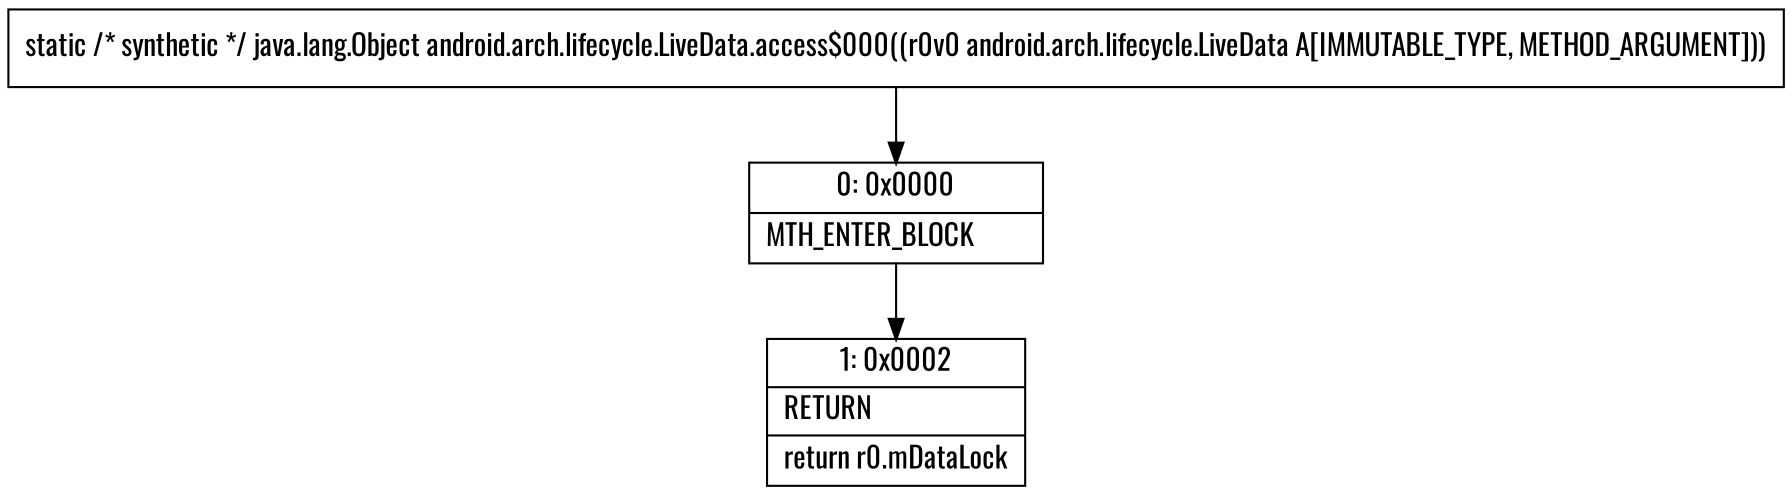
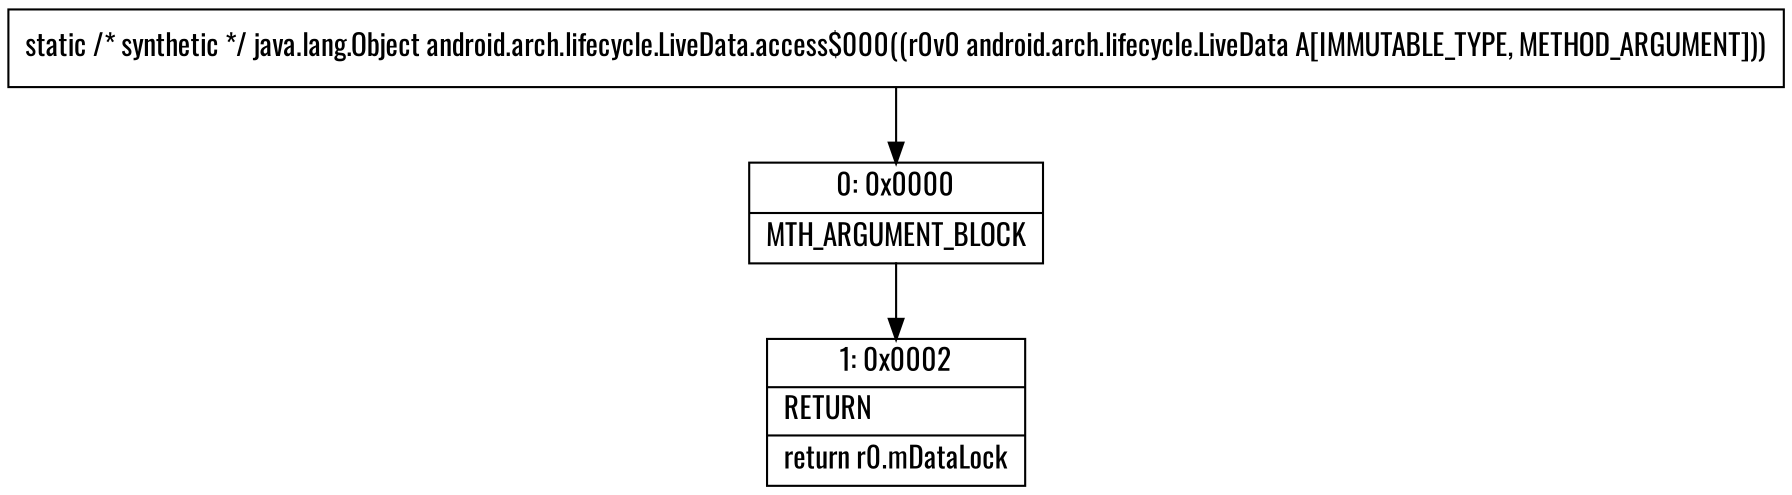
(871, 237) -> (896, 237)
